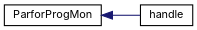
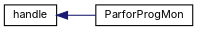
(126, 15) -> (82, 15)
